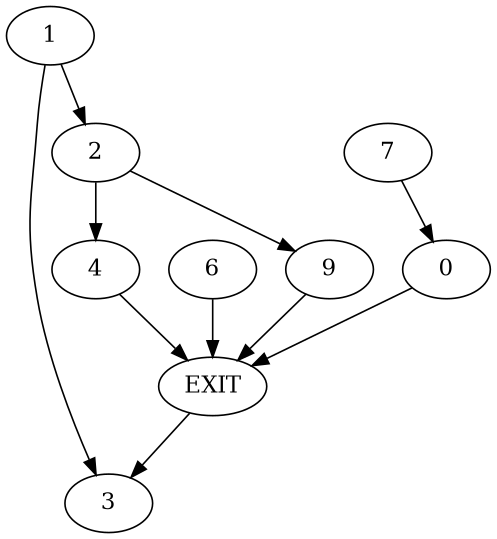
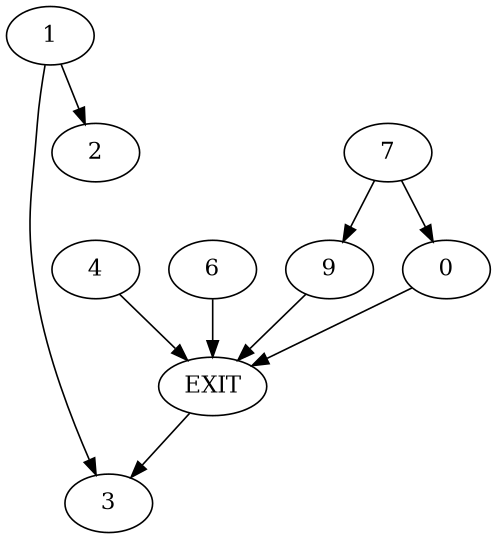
(96, 203) -> none
(205, 207) -> (363, 204)
